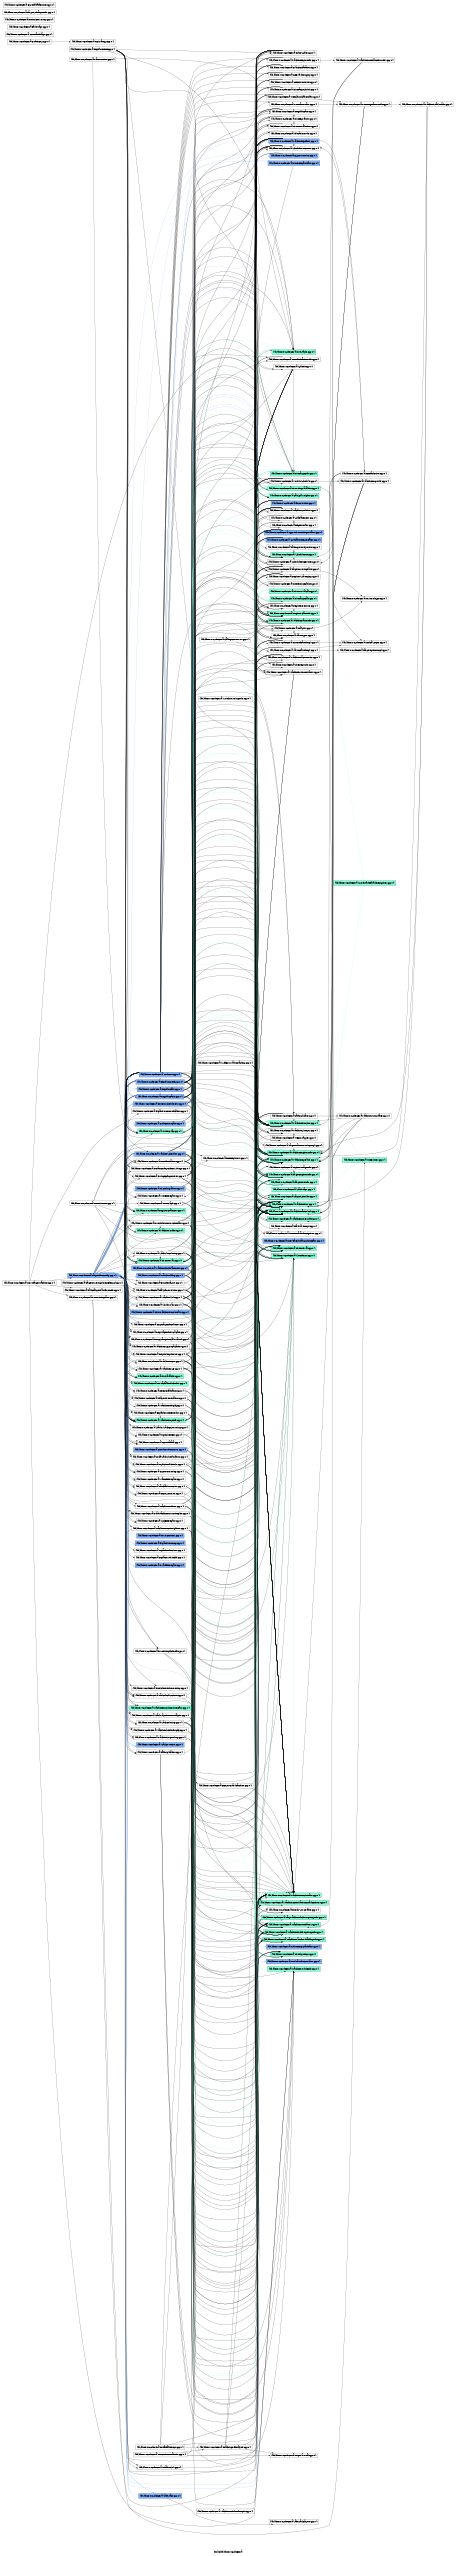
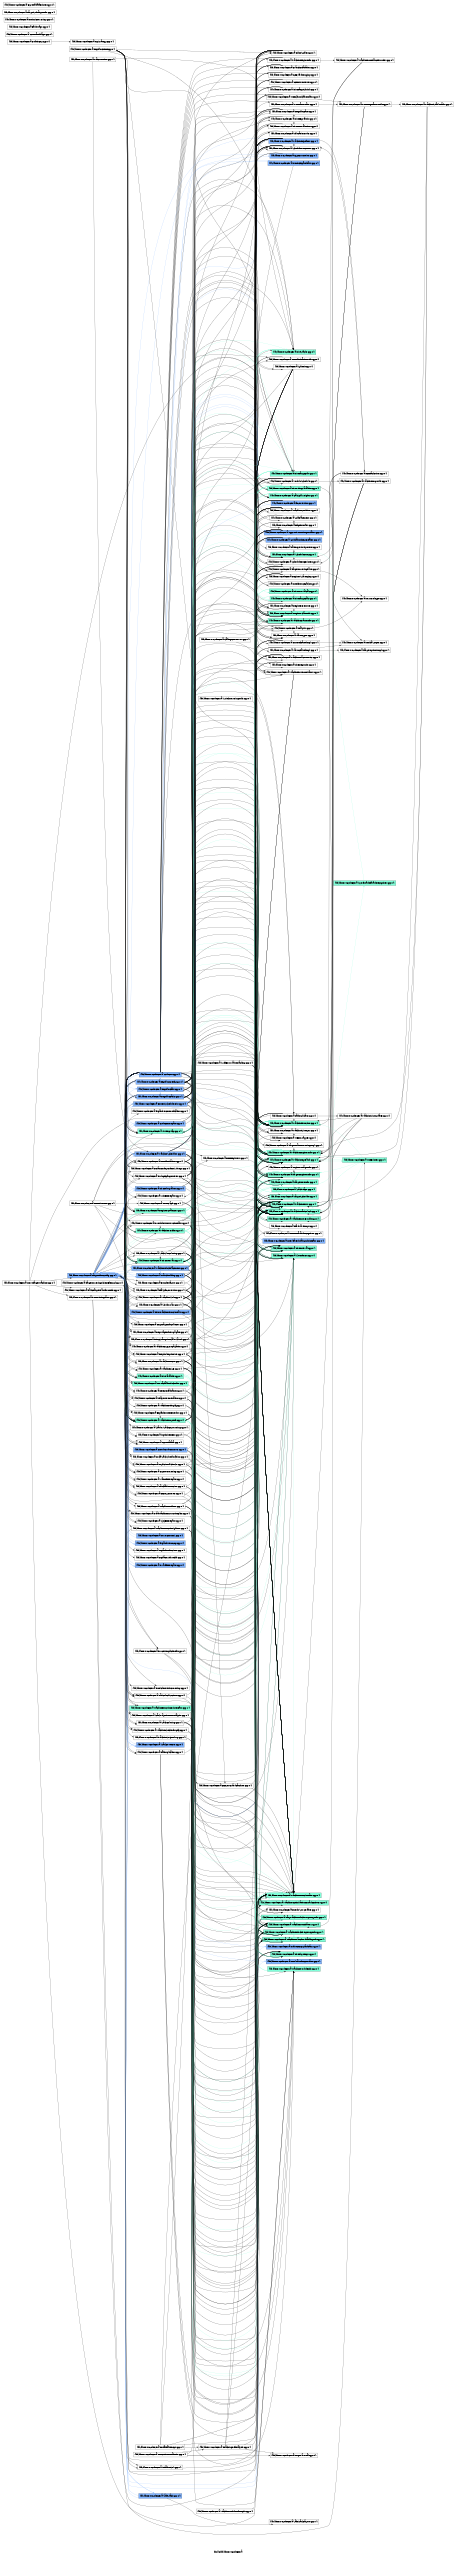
(125, 1403) -> (208, 1424)
